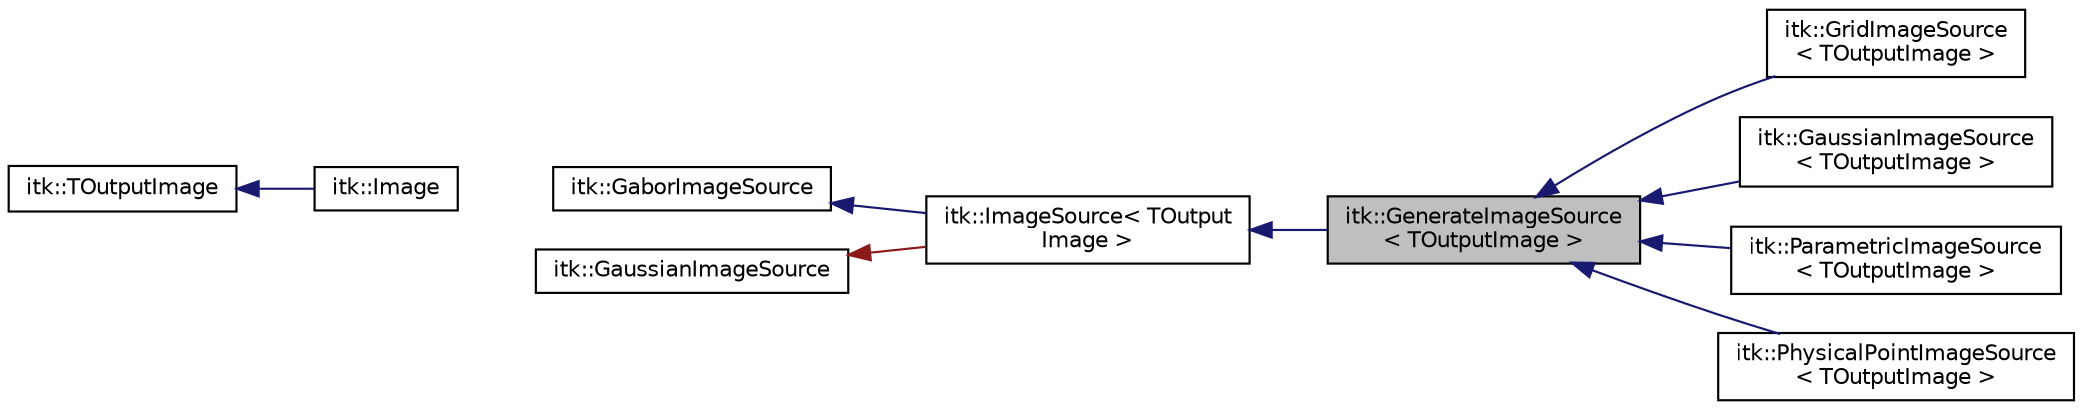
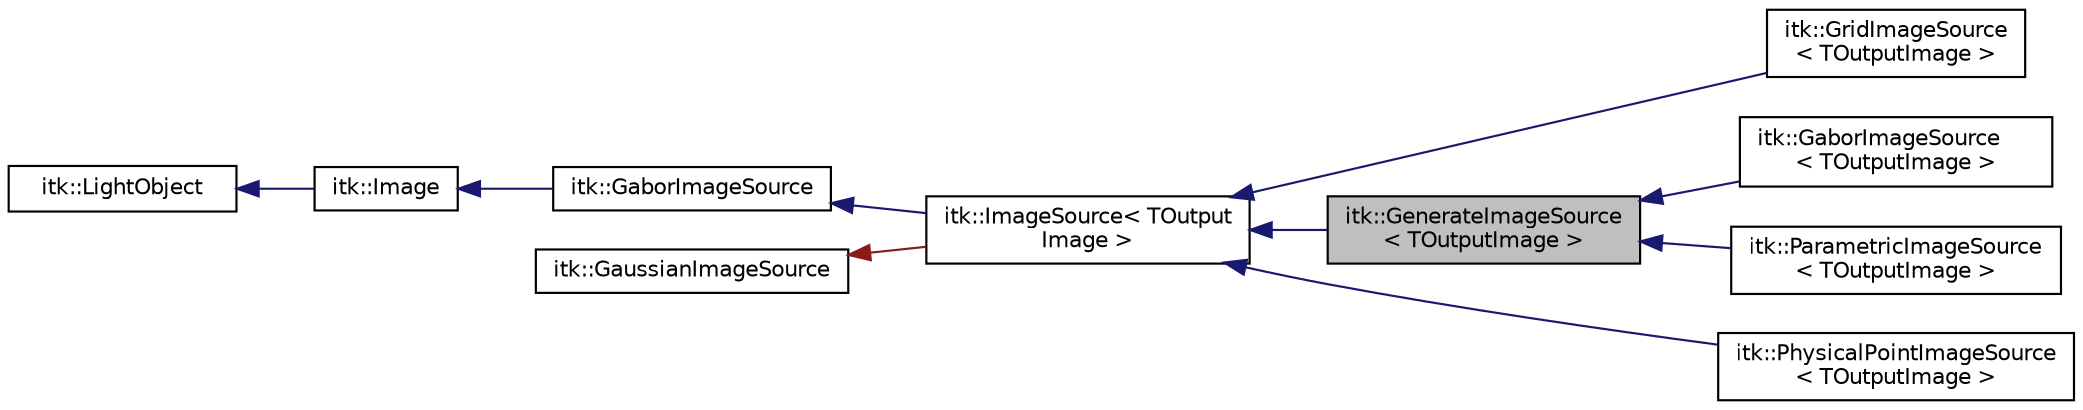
(1662, 124) -> (1510, 133)
(1896, 152) -> (1896, 152)
(123, 189) -> (123, 189)
none -> (516, 189)
(1686, 304) -> (1481, 310)
